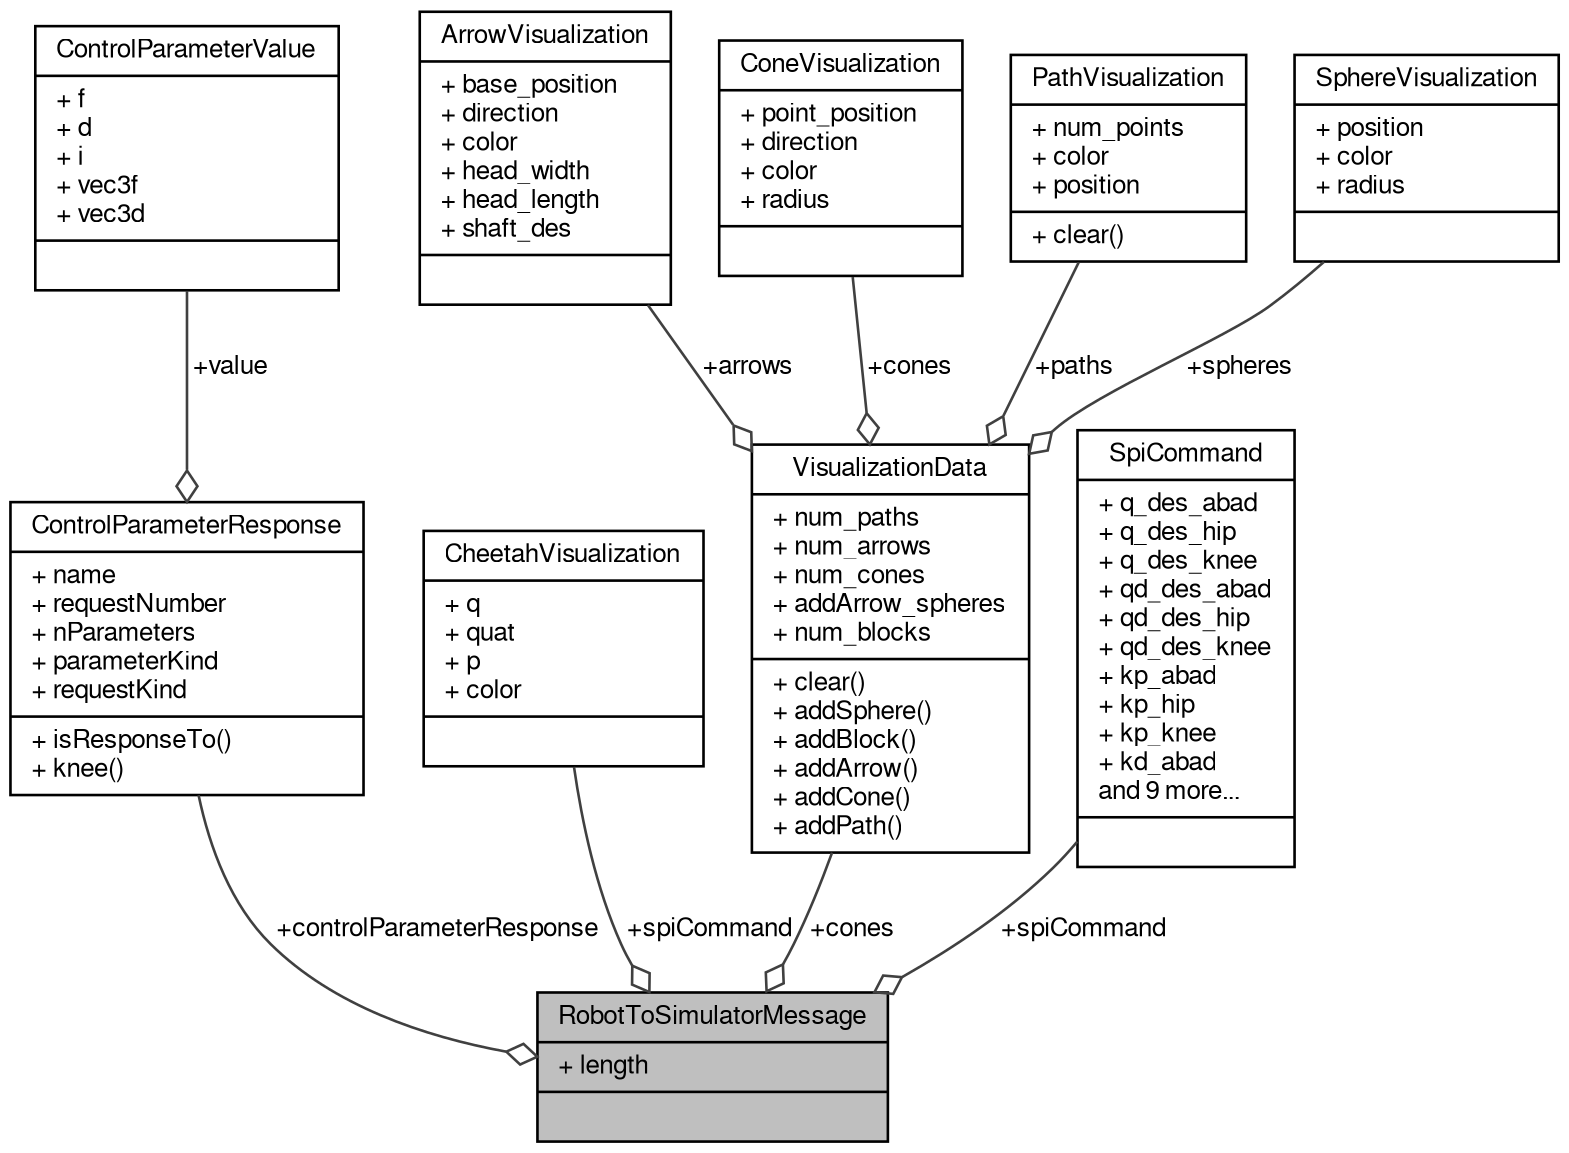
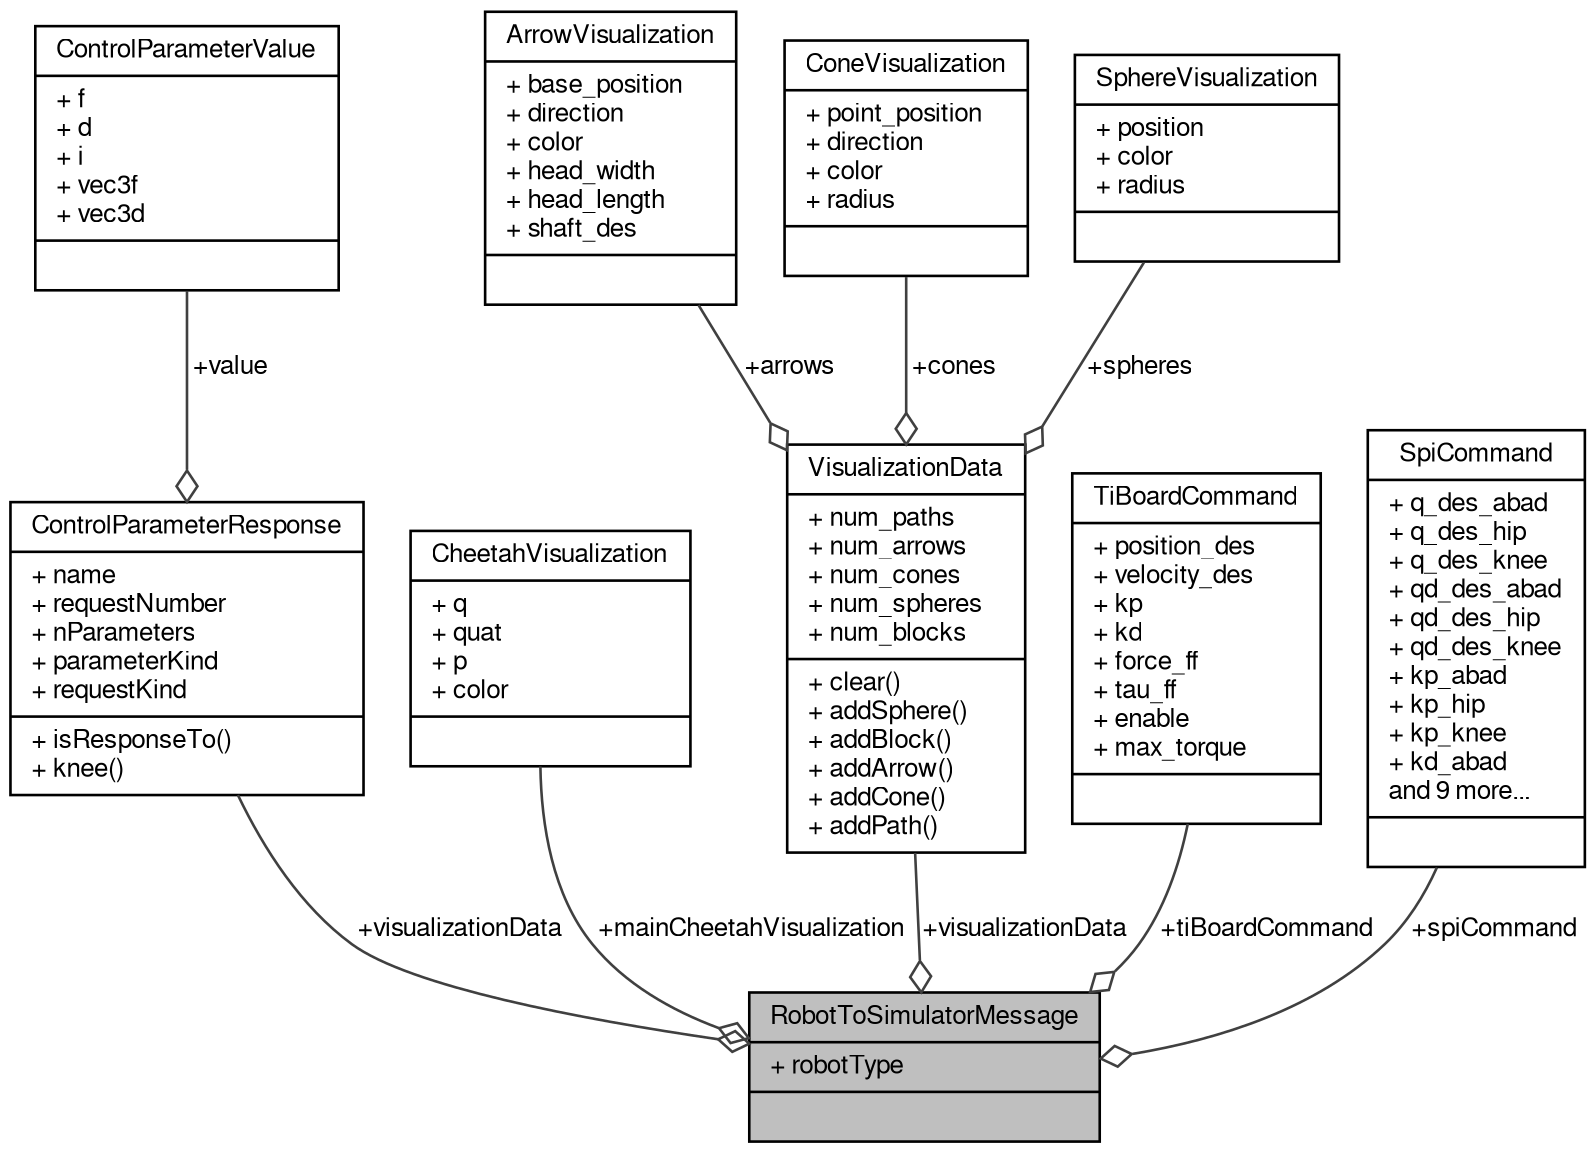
(1128, 158) -> none
(891, 604) -> (896, 604)
none -> (1196, 649)
(435, 930) -> (458, 930)
(707, 930) -> (749, 930)
(850, 930) -> (1023, 930)
(604, 1066) -> (838, 1066)
